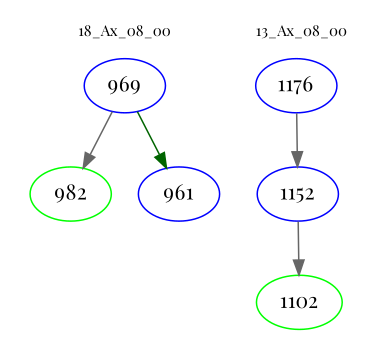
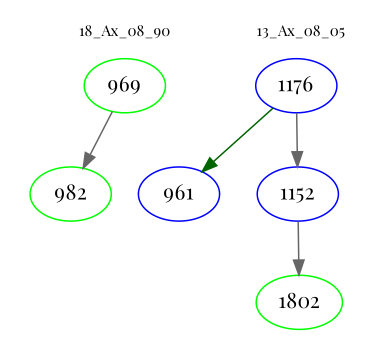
(125, 32) -> (125, 32)
(302, 32) -> (302, 32)
(125, 86) -> (125, 86)
(148, 133) -> (254, 125)
(299, 302) -> (299, 302)
